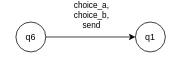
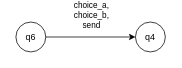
(150, 37) -> (150, 37)
